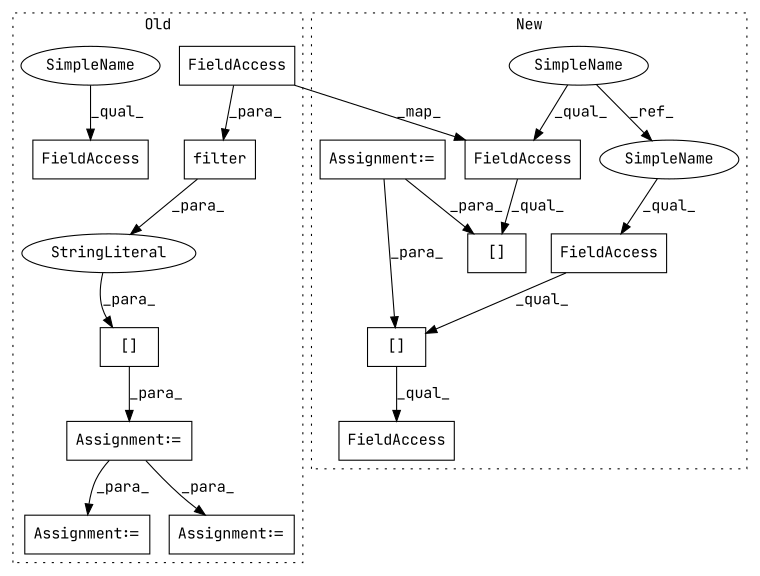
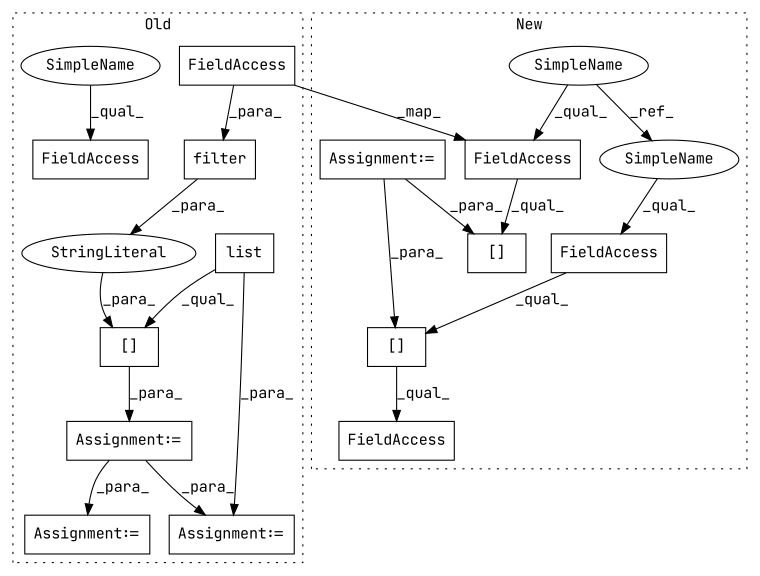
none -> (245, 253)
